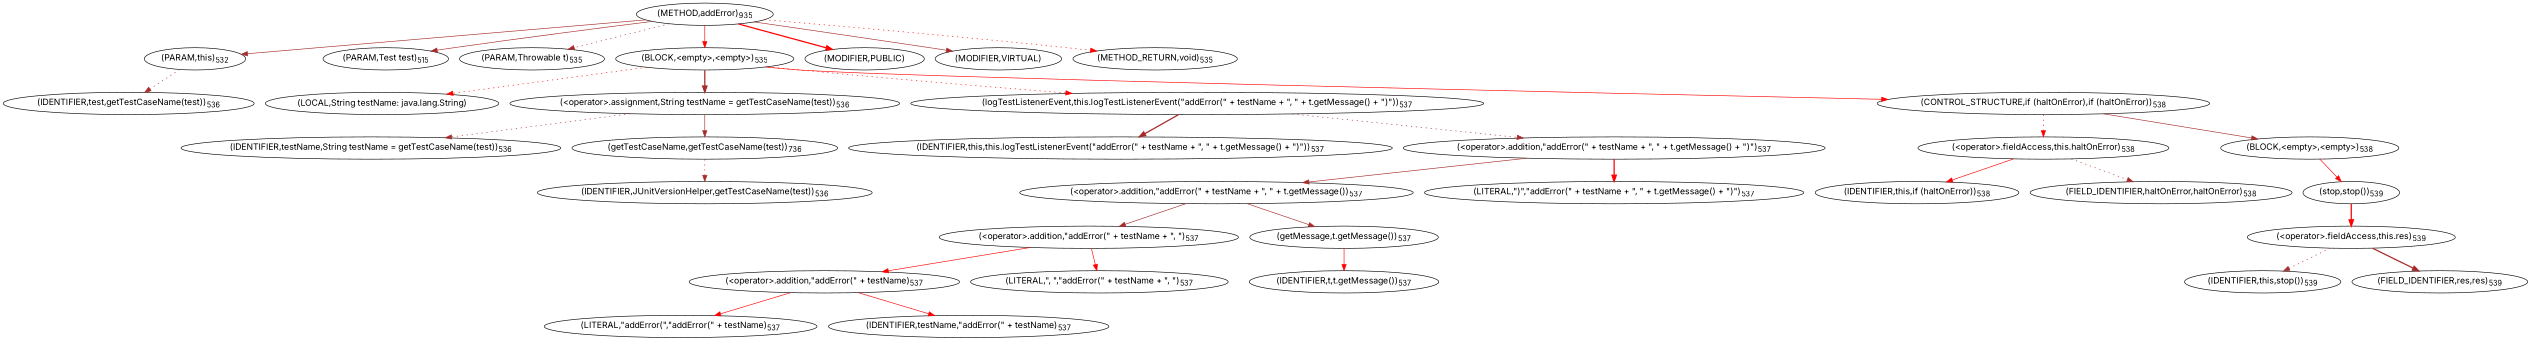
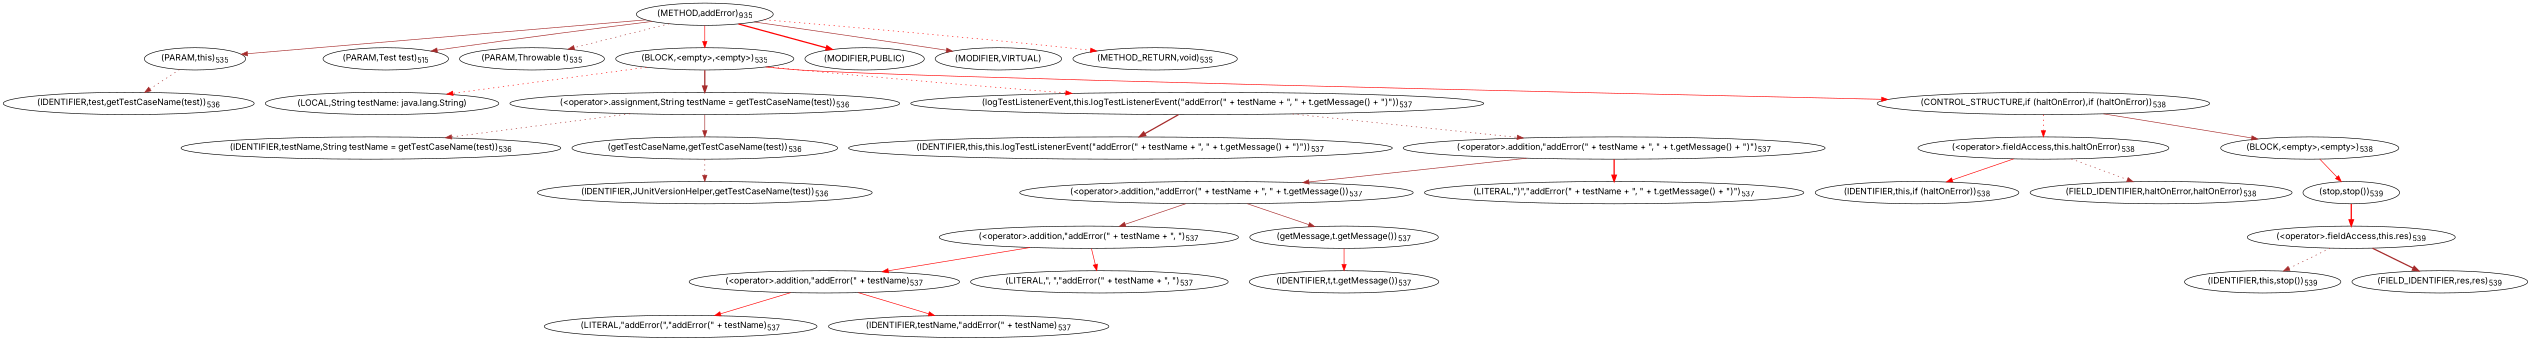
(222, 58) -> (222, 58)
(795, 147) -> (795, 147)
